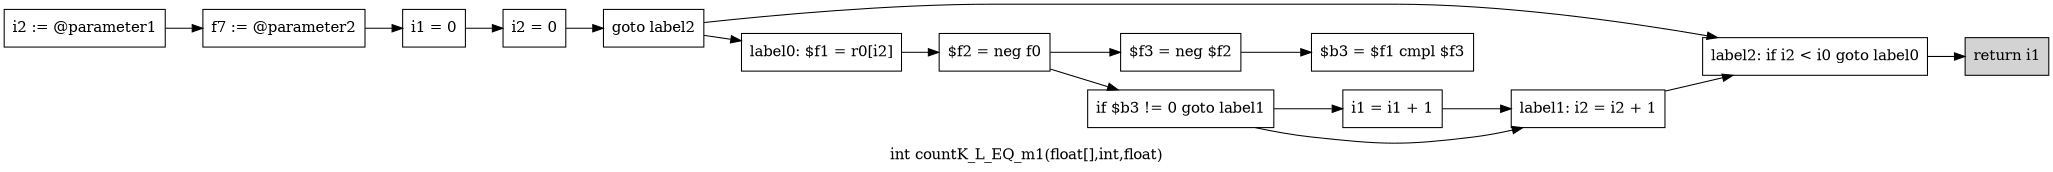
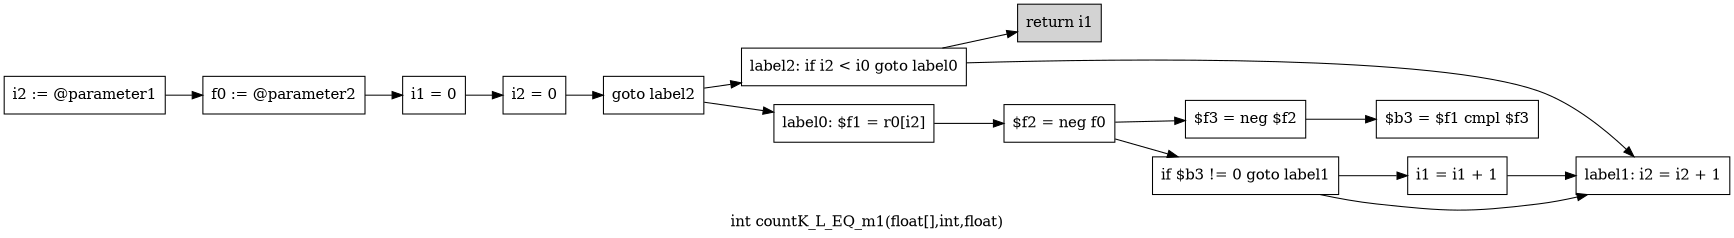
(284, 28) -> (284, 95)
(1694, 84) -> (1307, 63)
